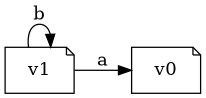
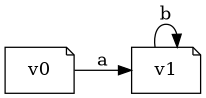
(96, 70) -> (96, 70)
